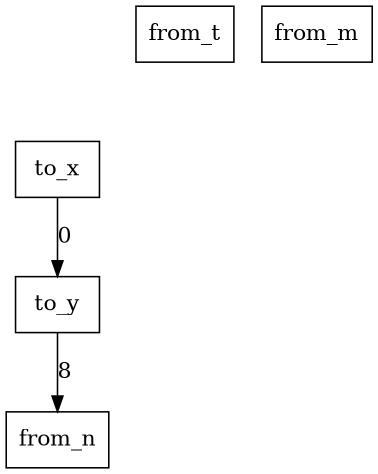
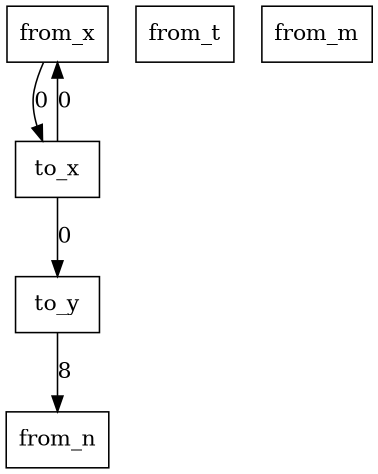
none -> (58, 34)
